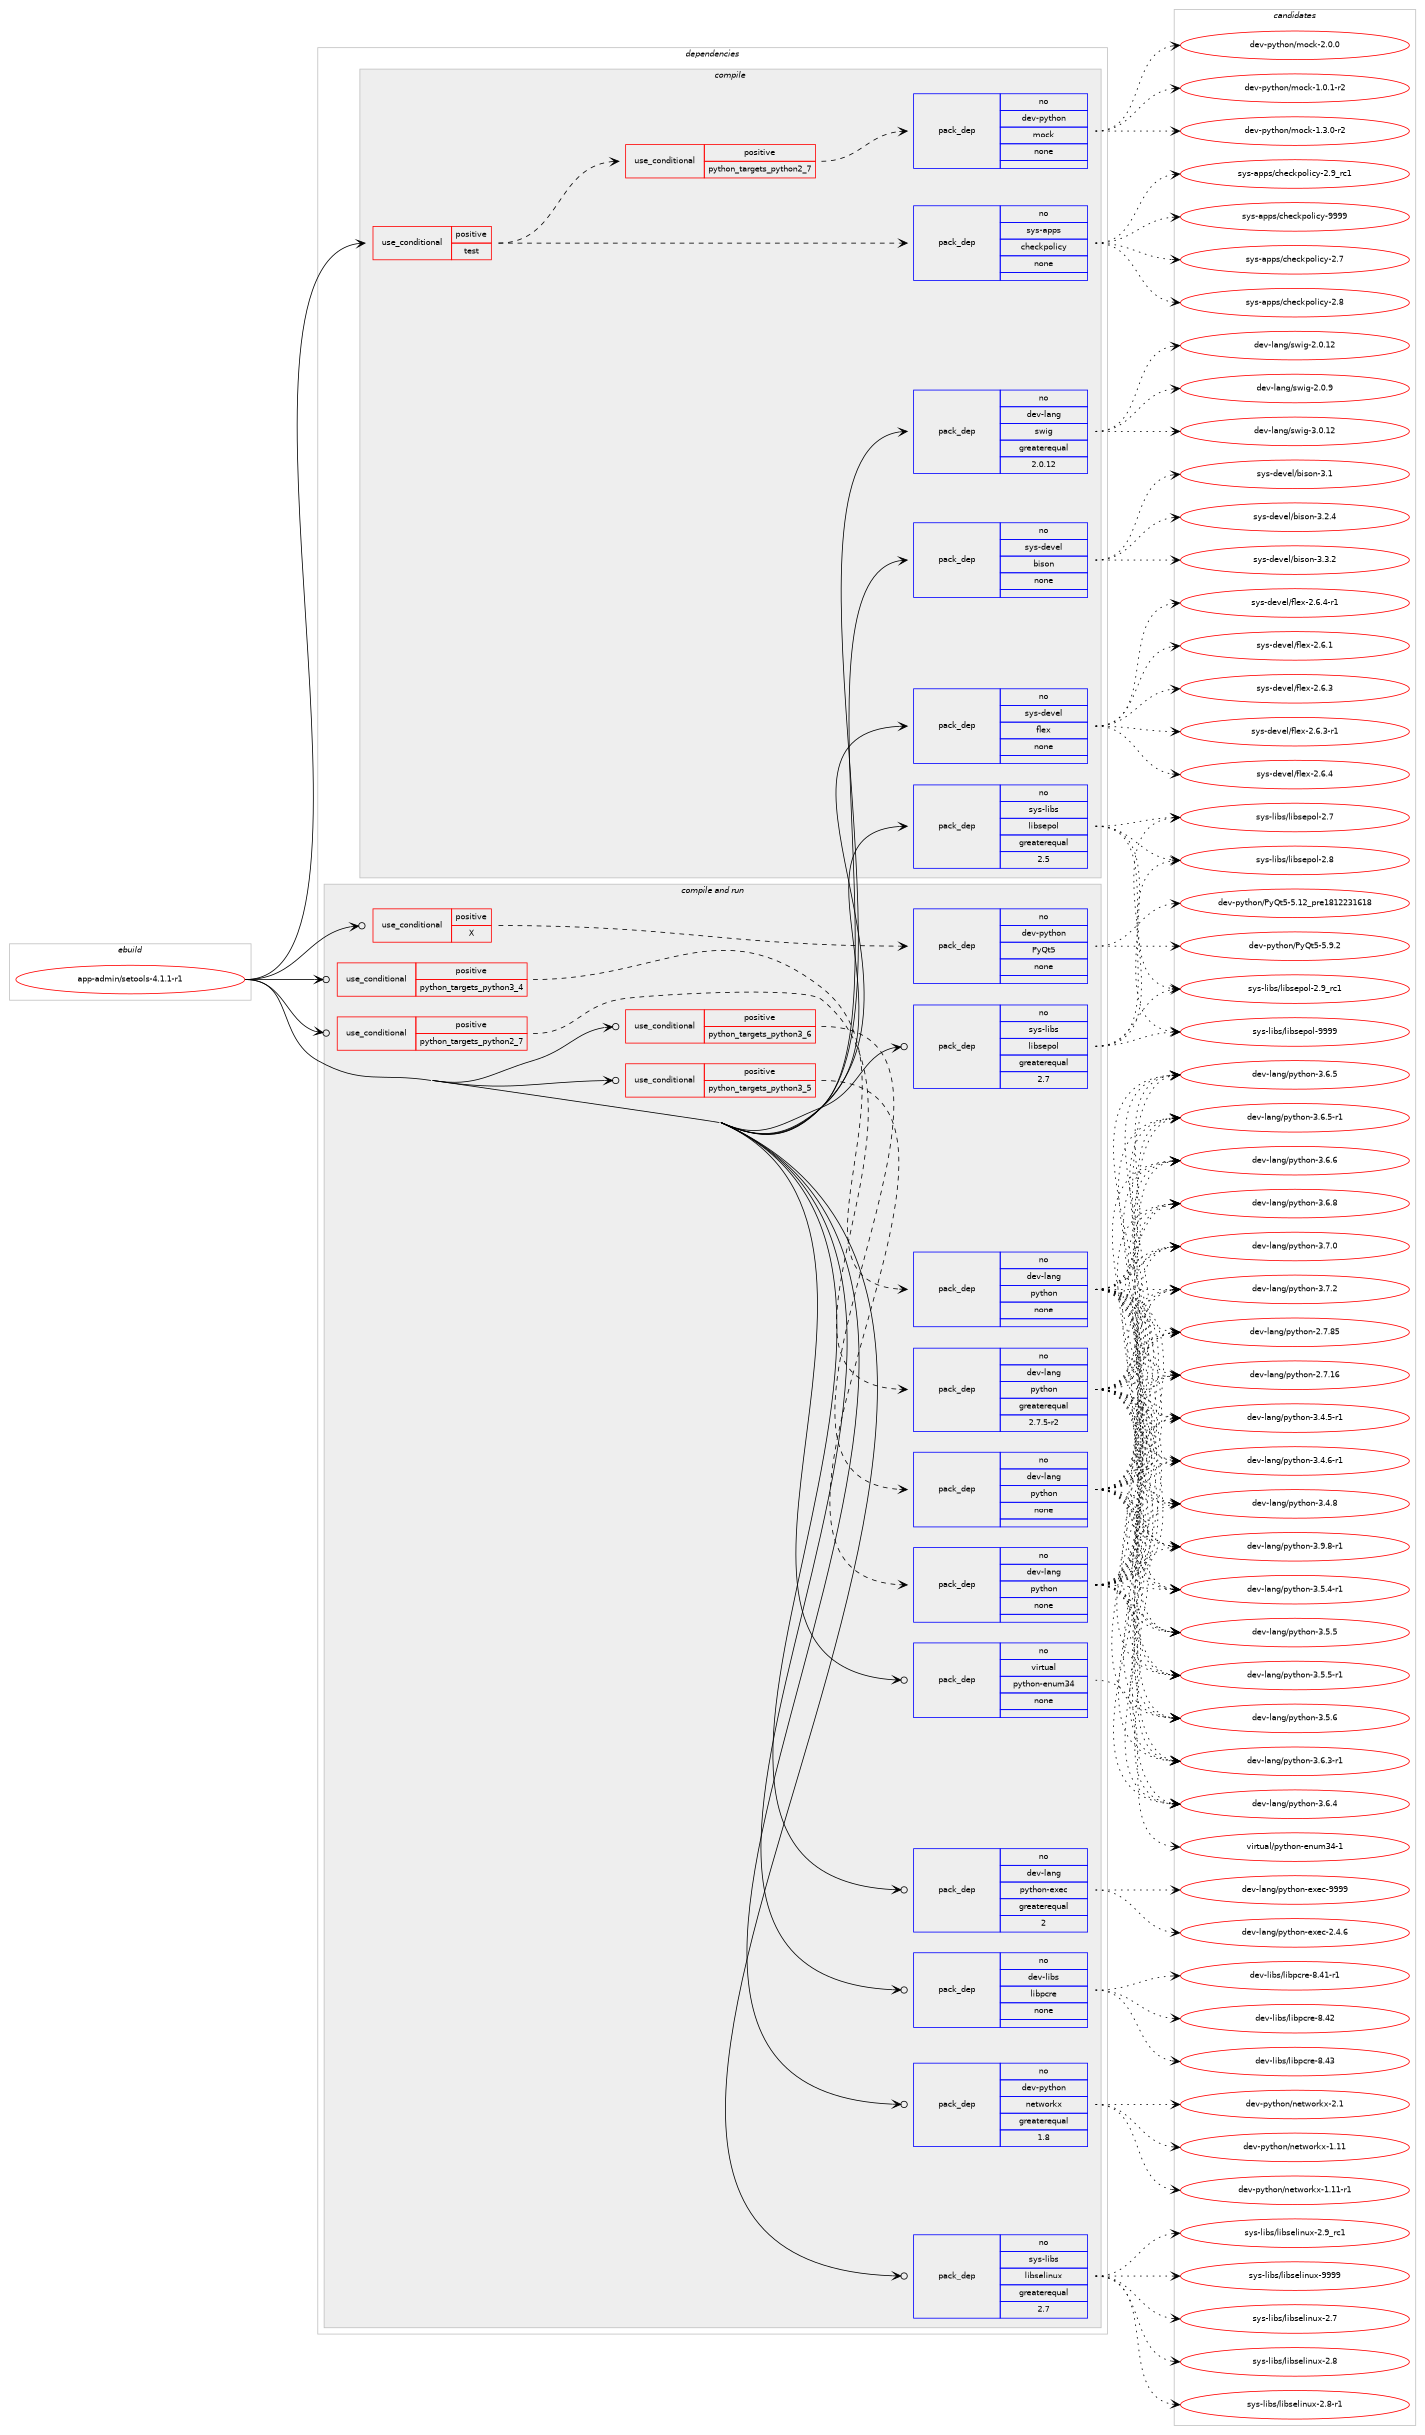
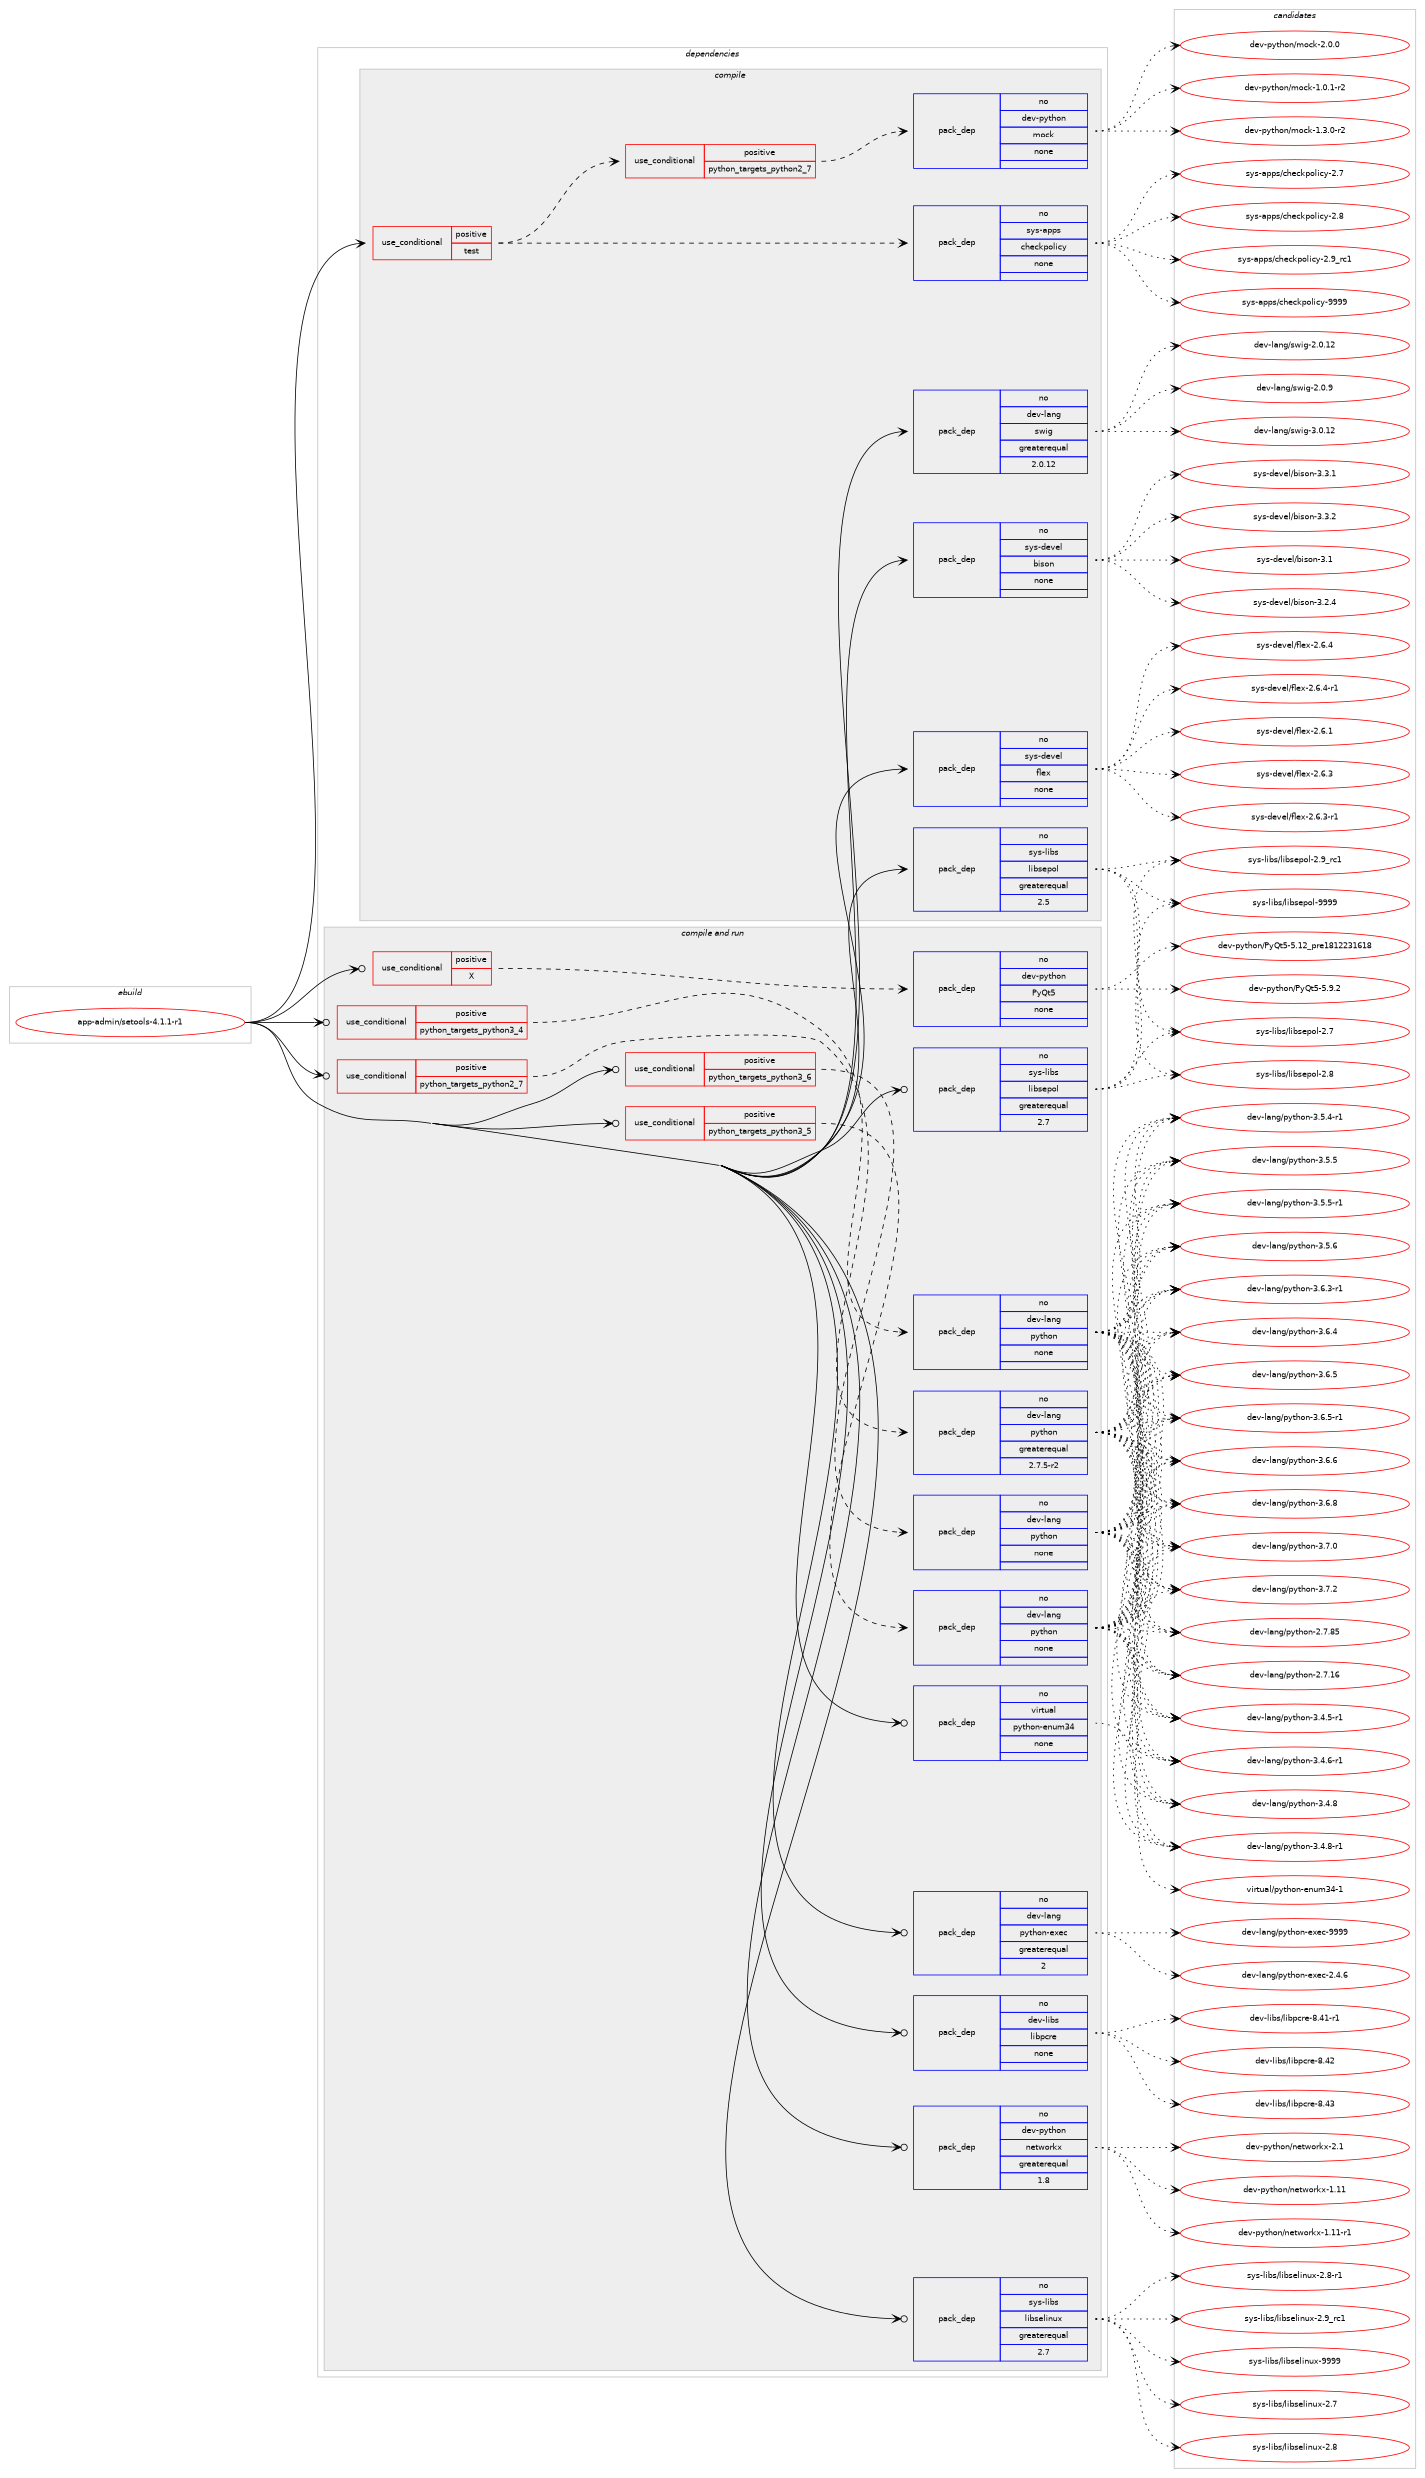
none -> (1295, 474)
(1295, 1547) -> (1295, 1847)
